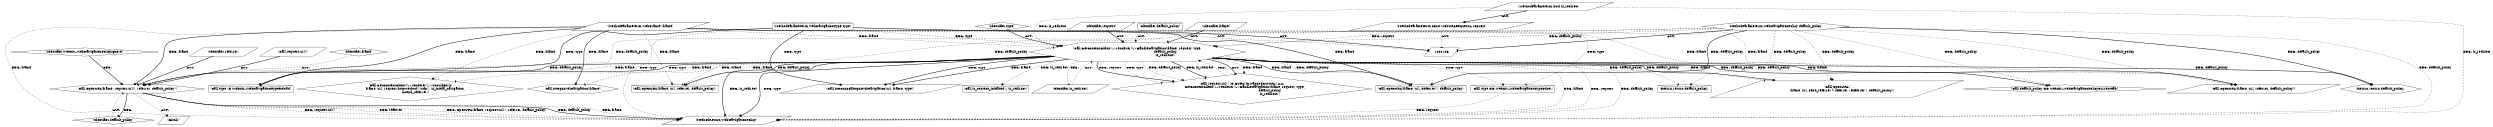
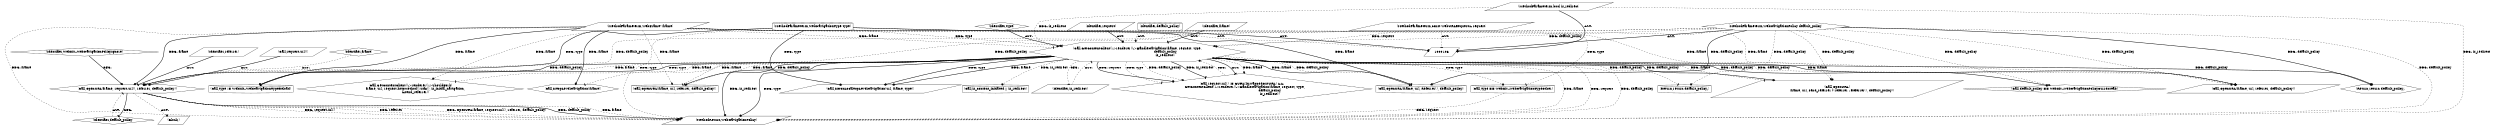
(1497, 16) -> (1542, 47)
